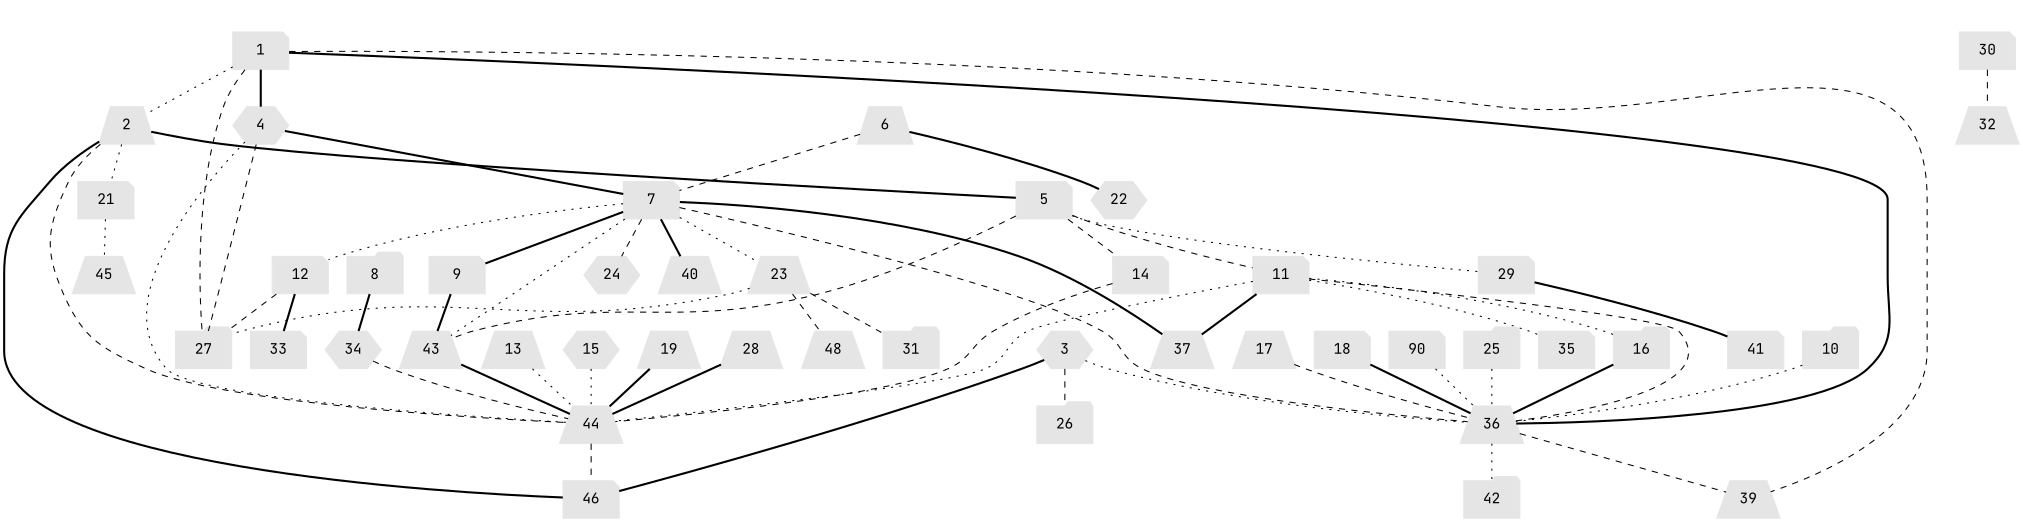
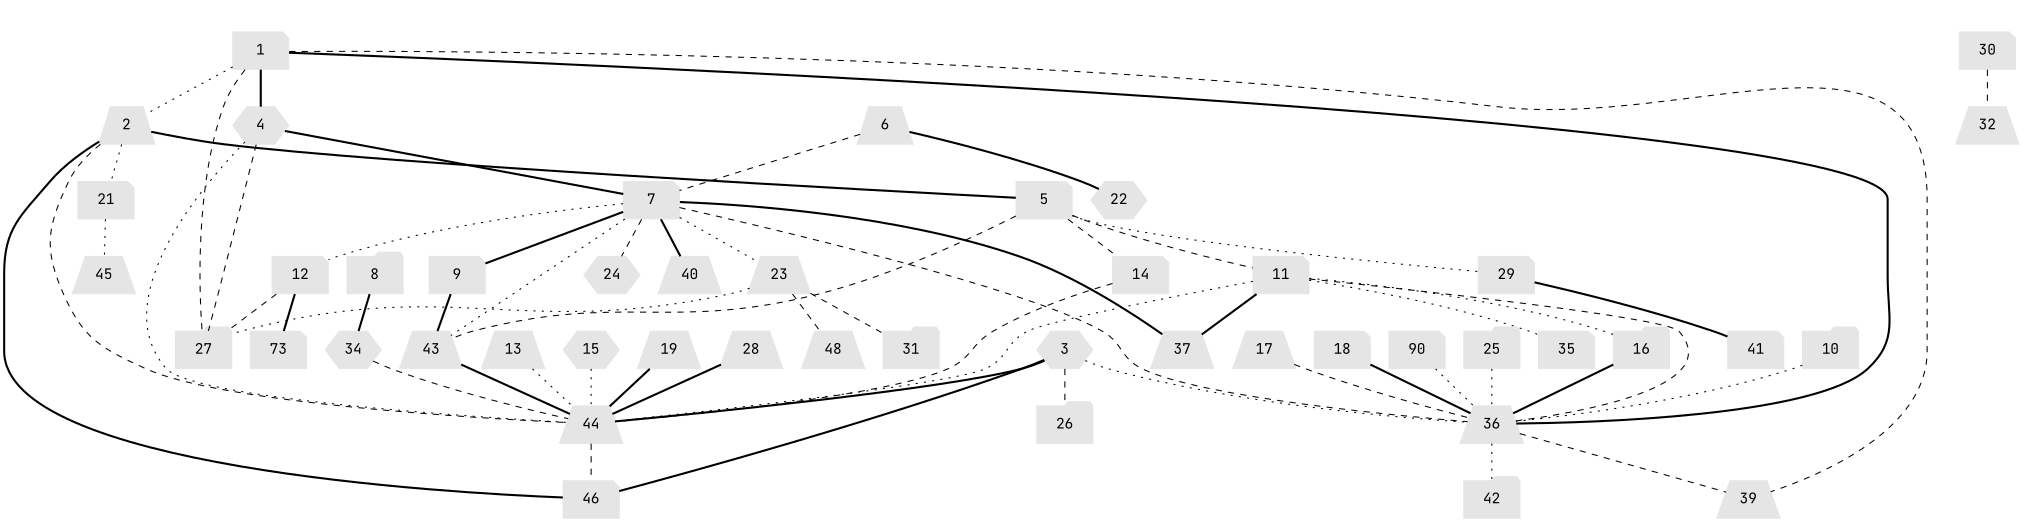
(278, 350) -> (278, 350)
none -> (831, 399)
